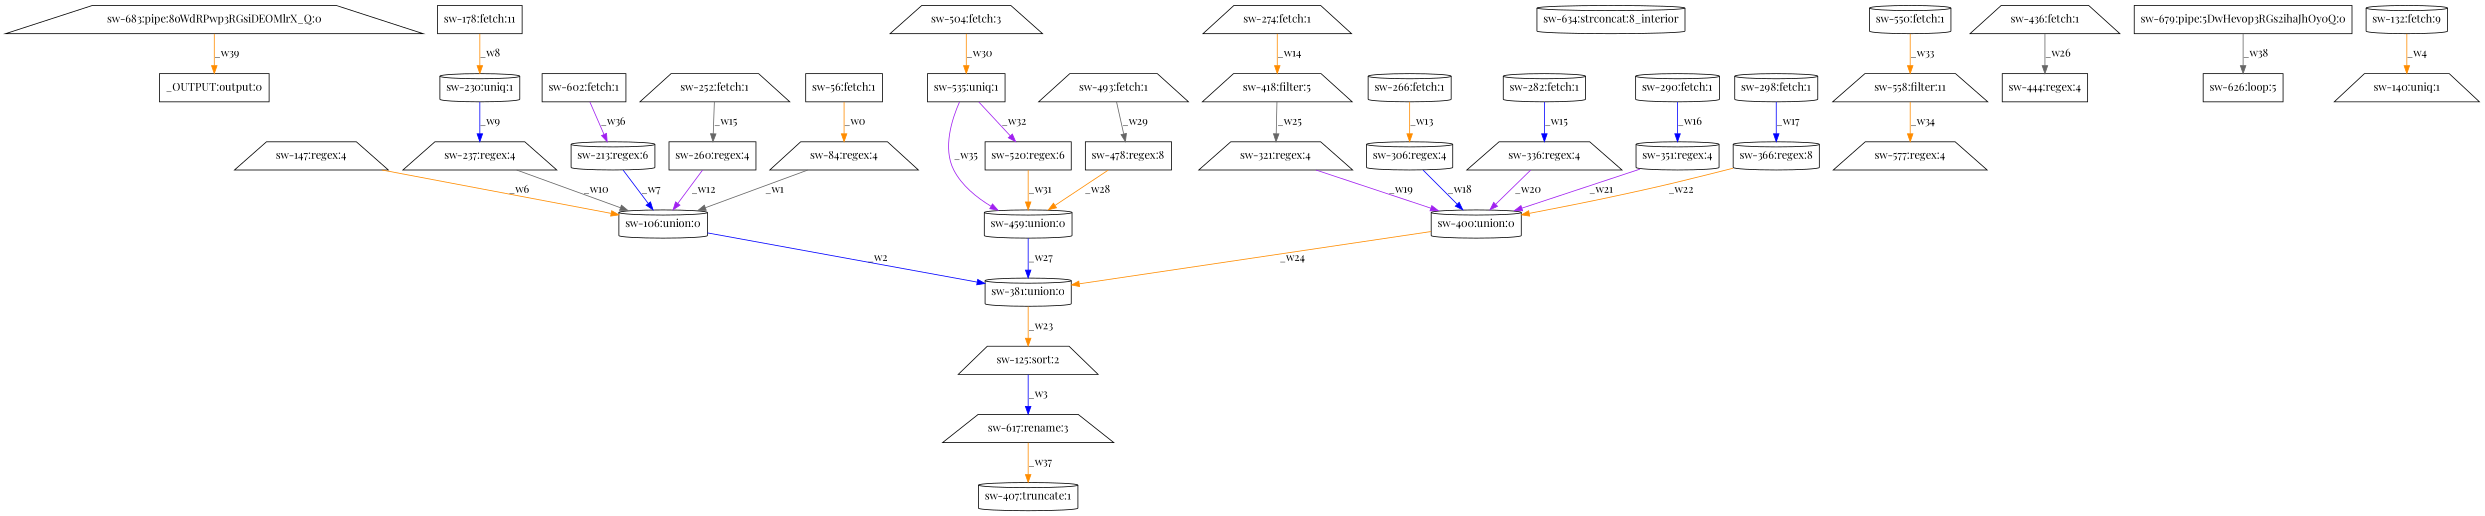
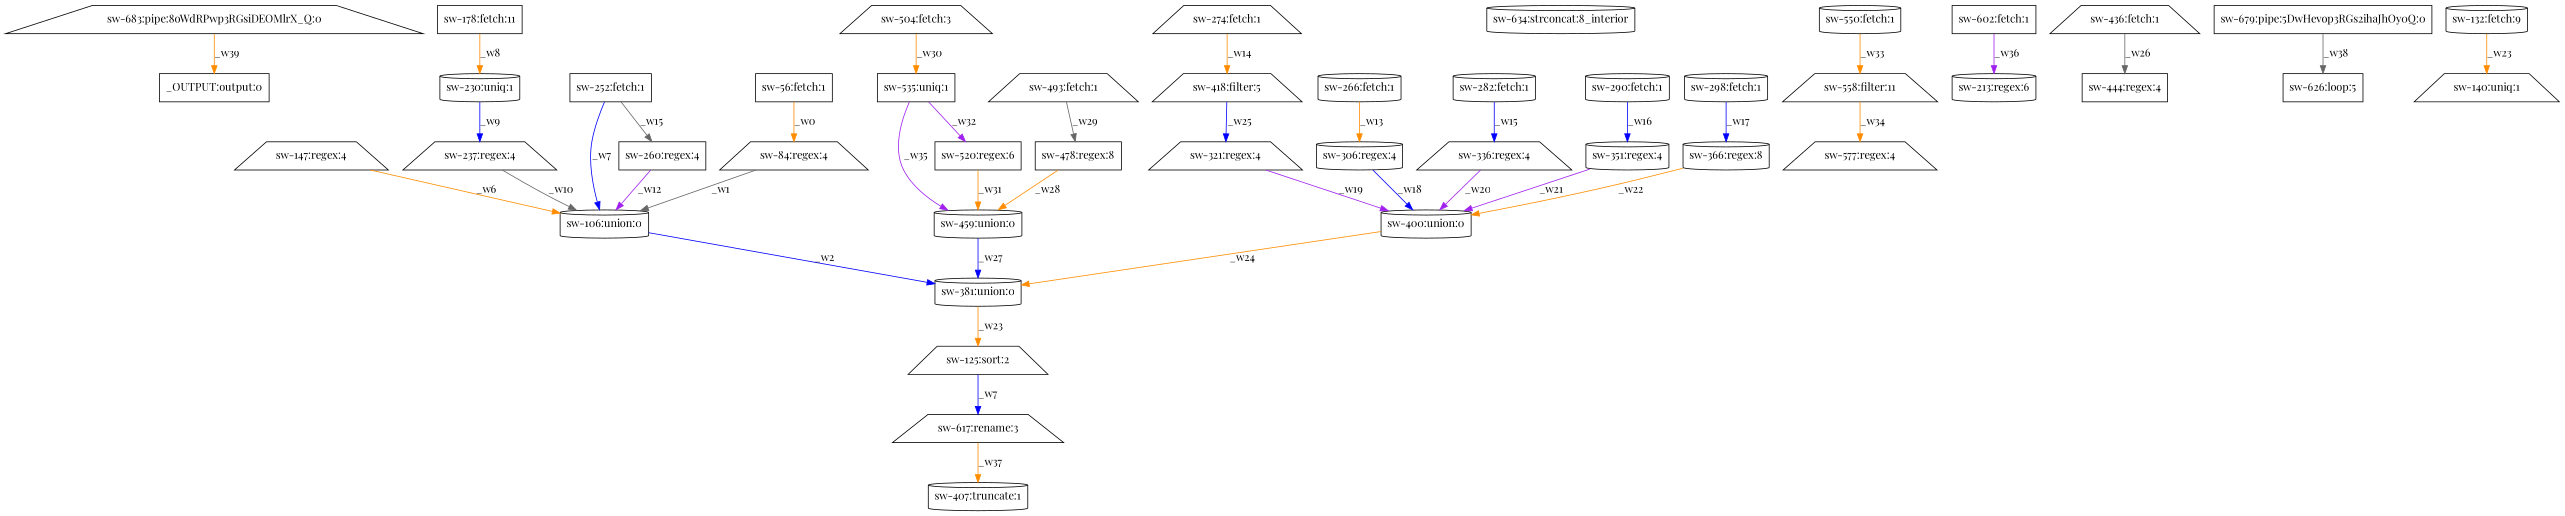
(2417, 54) -> (2499, 54)
(715, 88) -> (611, 88)
(1277, 118) -> (1226, 118)
(636, 187) -> (591, 151)
(1038, 394) -> (988, 394)
